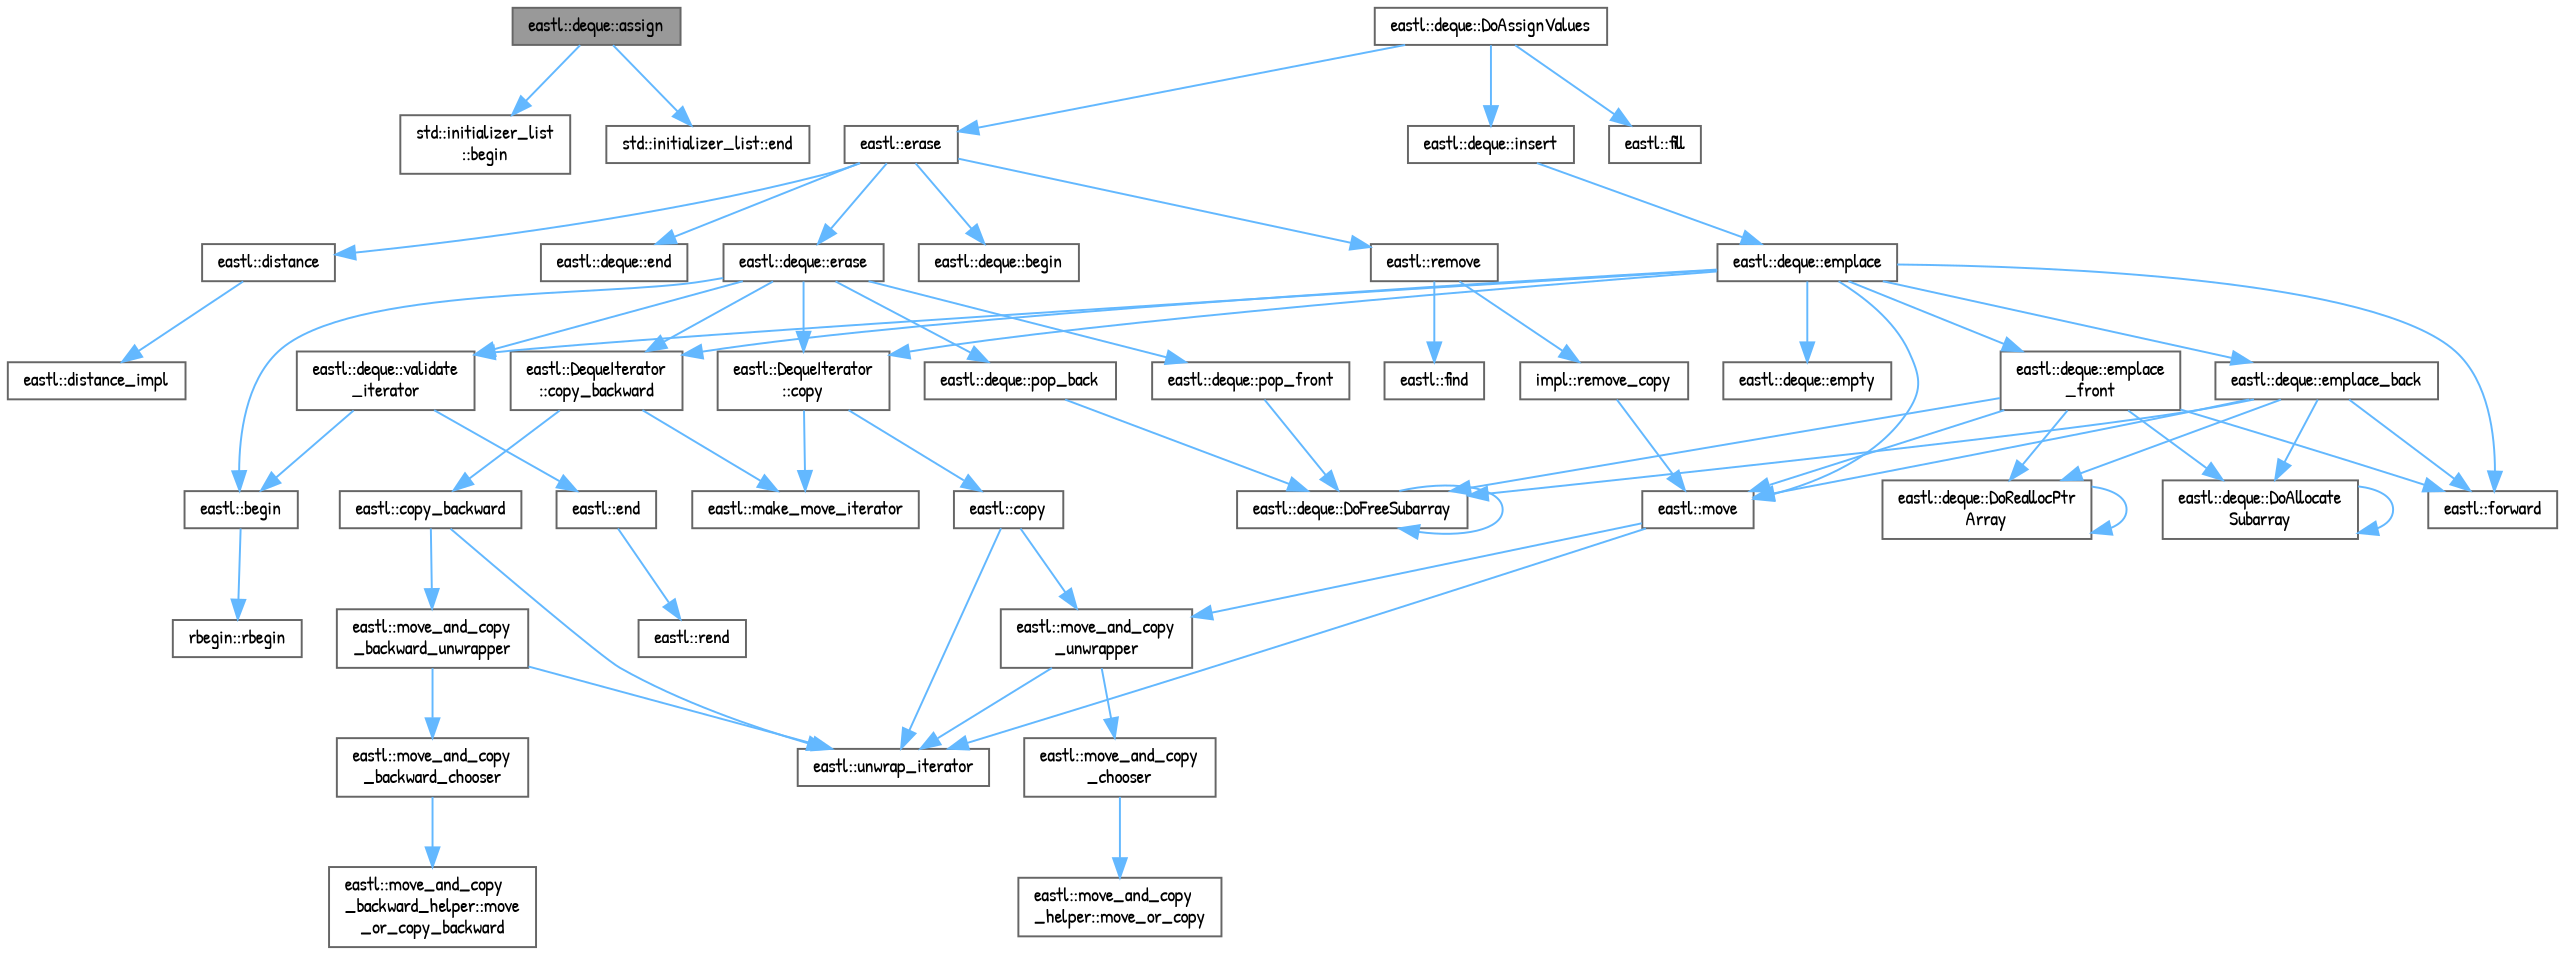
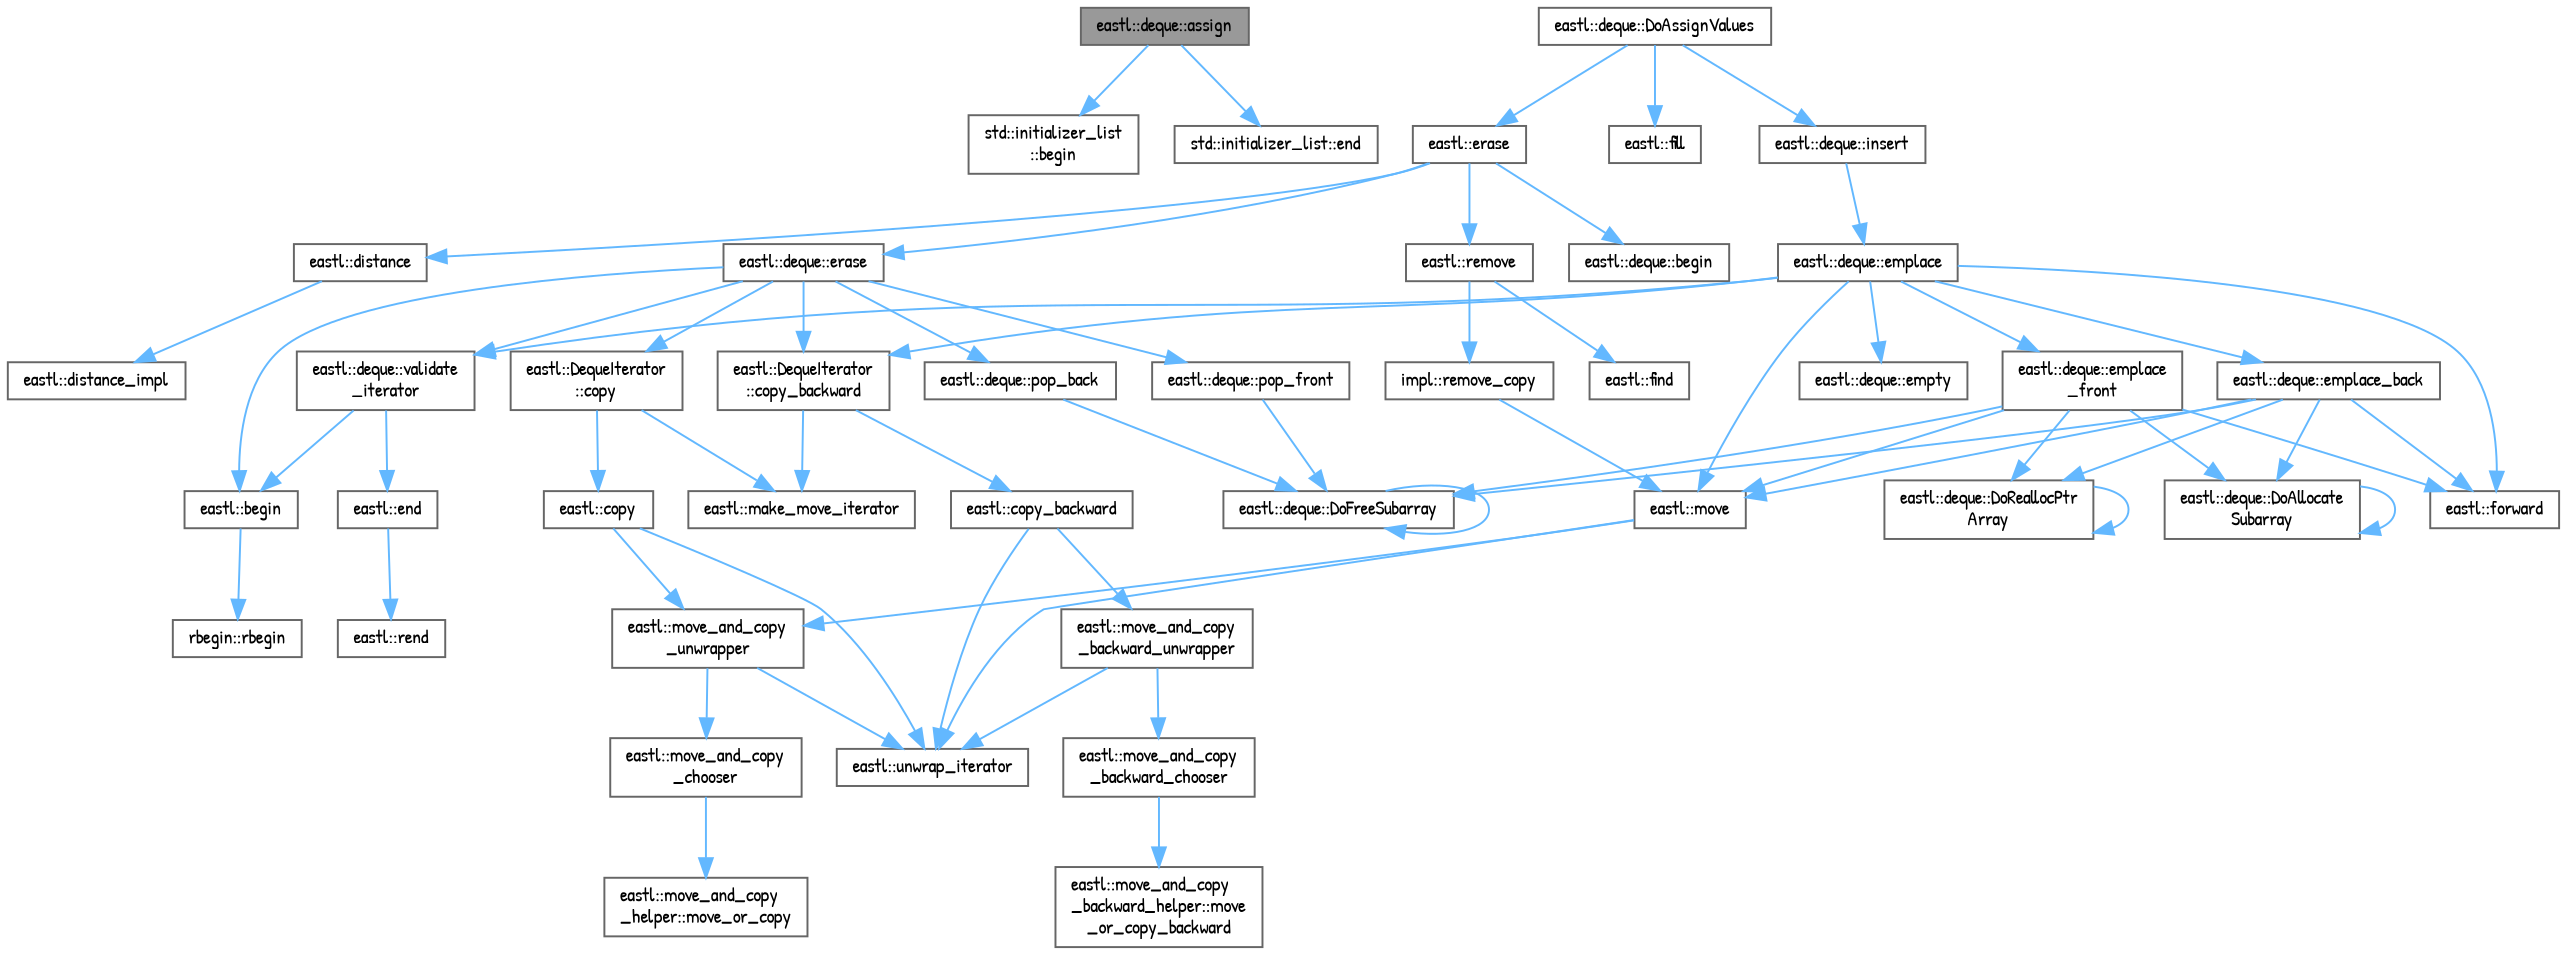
(614, 263) -> none
(1252, 311) -> none
